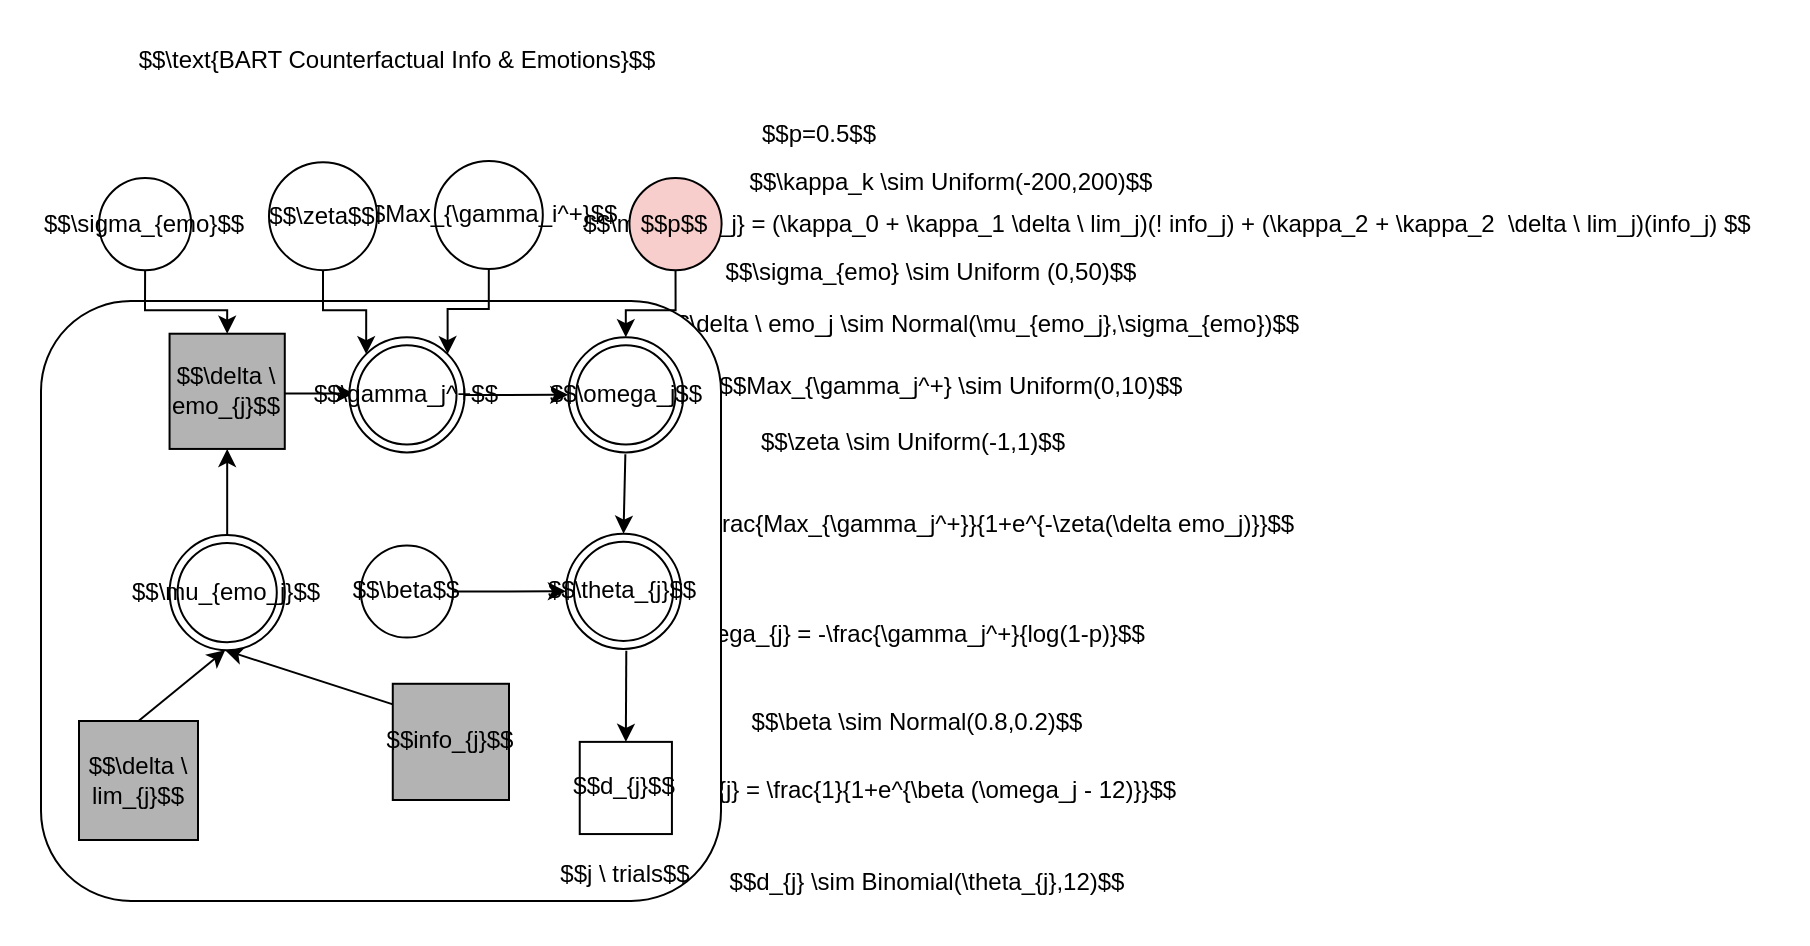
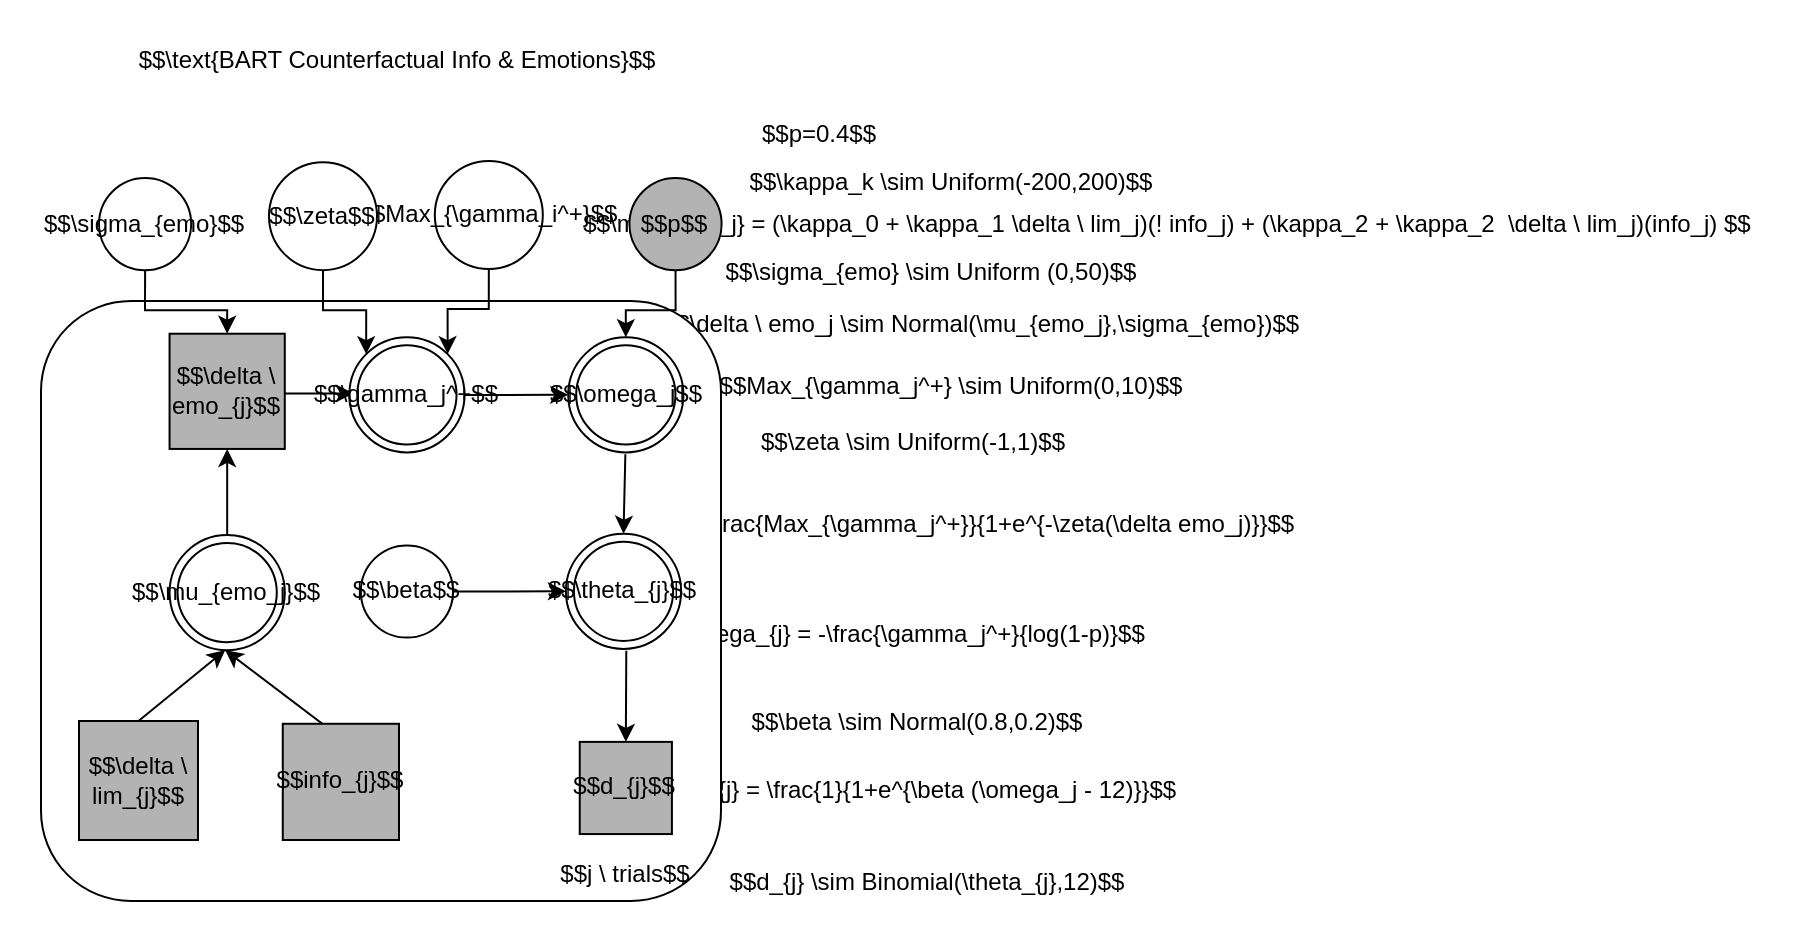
(820, 135) -> (820, 135)
(676, 224) -> (676, 224)
(451, 742) -> (341, 782)
(626, 788) -> (626, 788)
